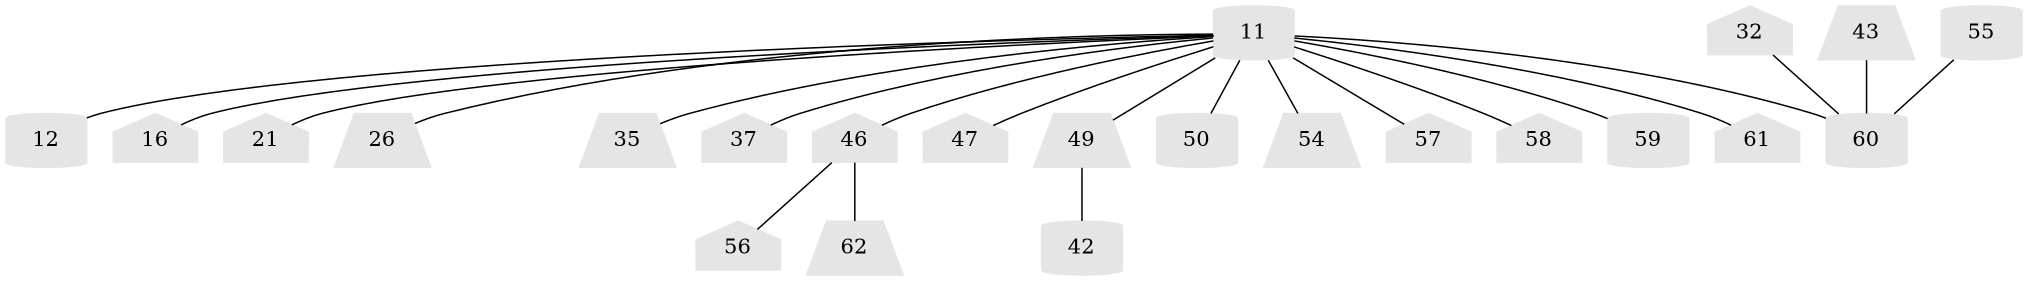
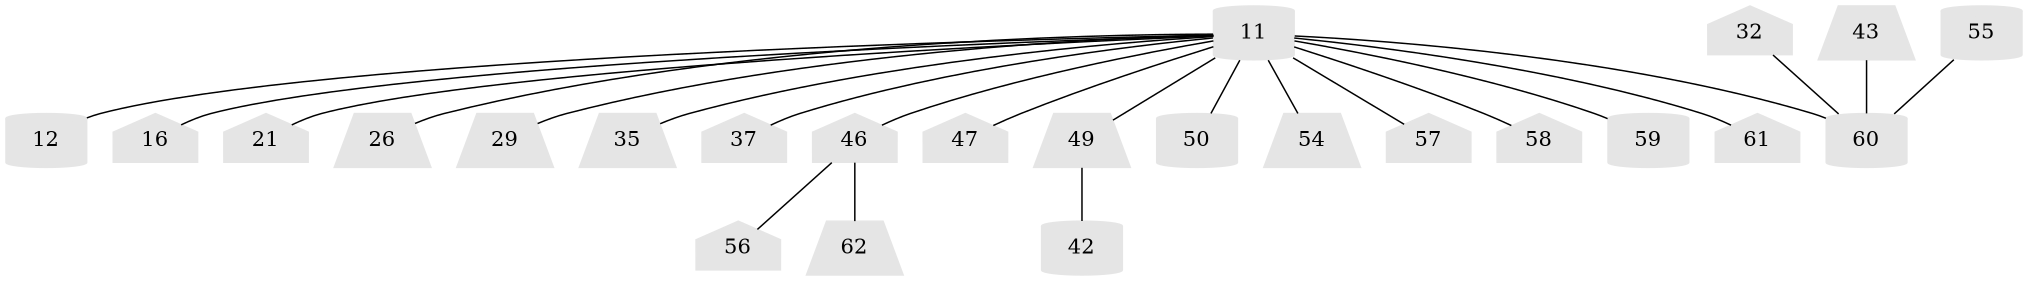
none -> (505, 140)
